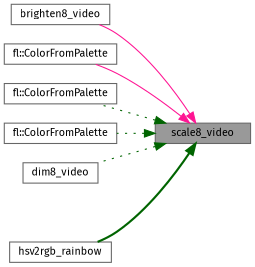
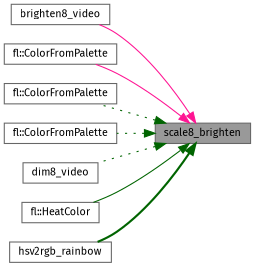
(203, 133) -> (203, 133)
none -> (61, 213)
